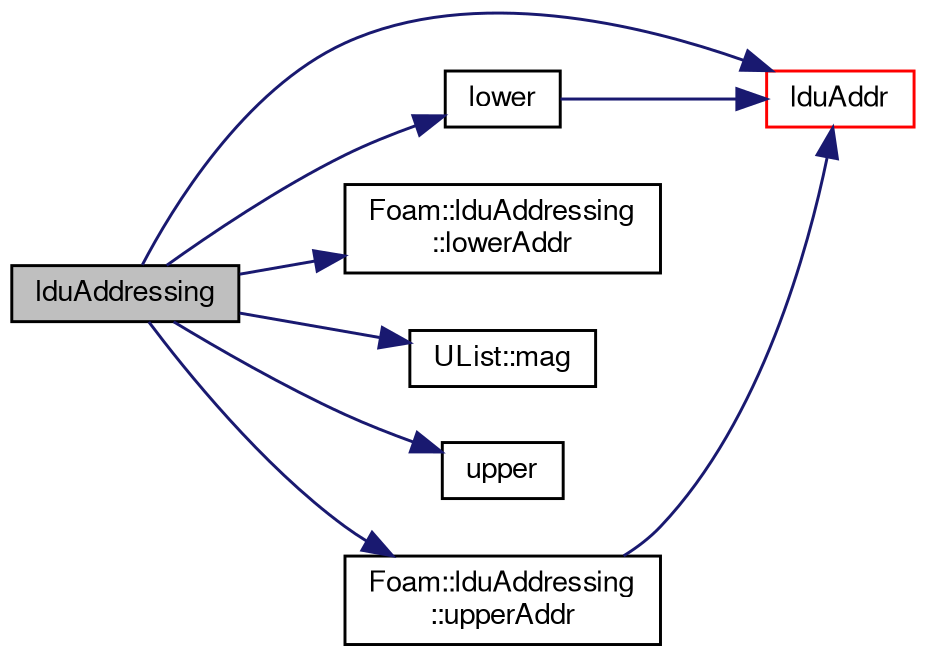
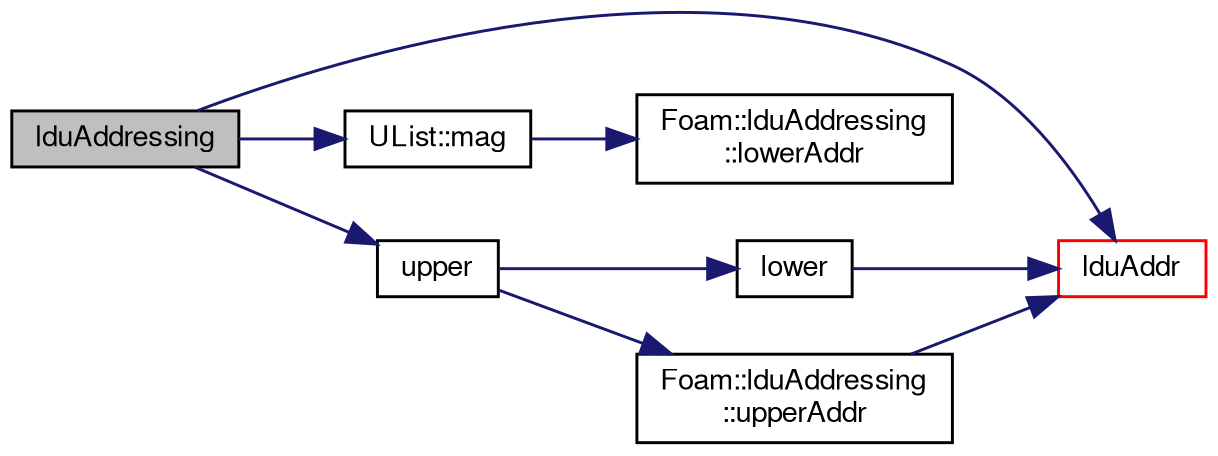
(287, 187) -> (603, 269)
(278, 268) -> (569, 139)
(249, 440) -> (571, 317)
